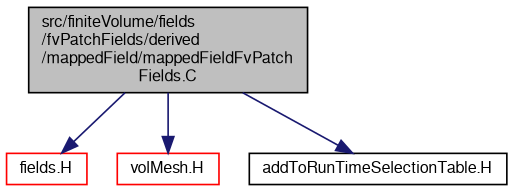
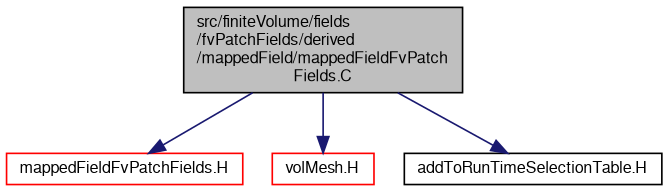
(47, 169) -> (125, 169)
